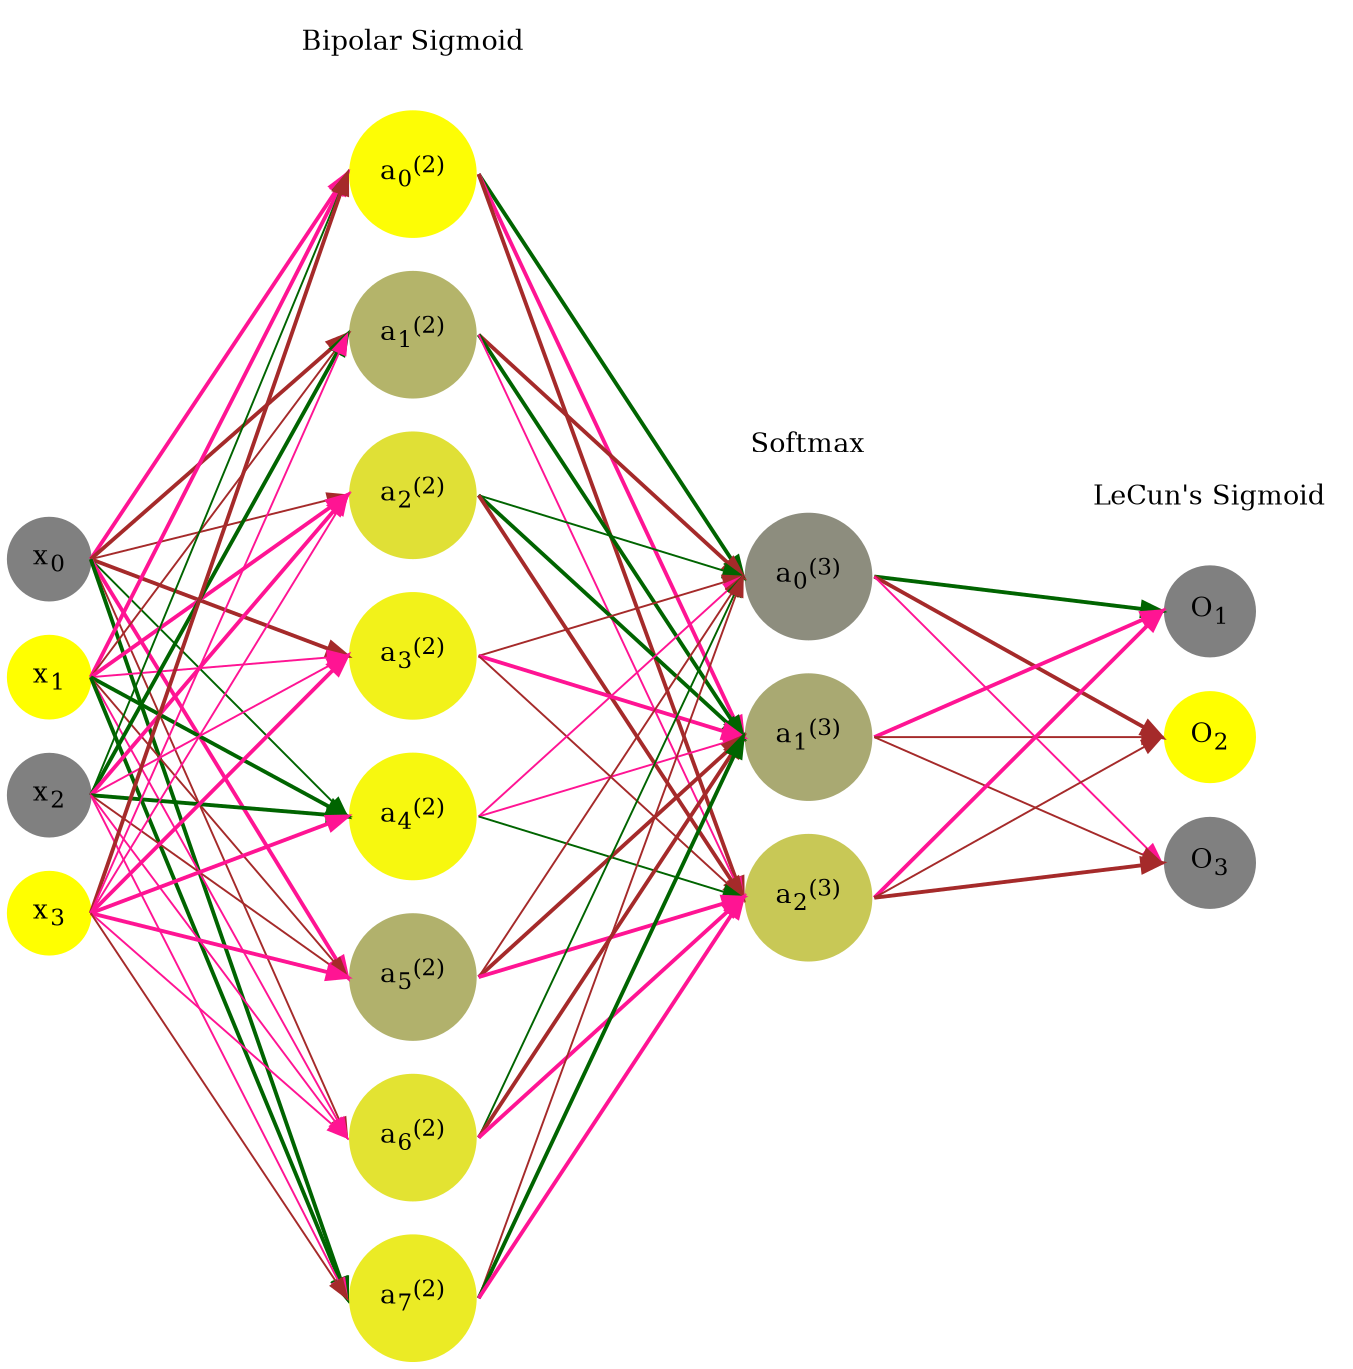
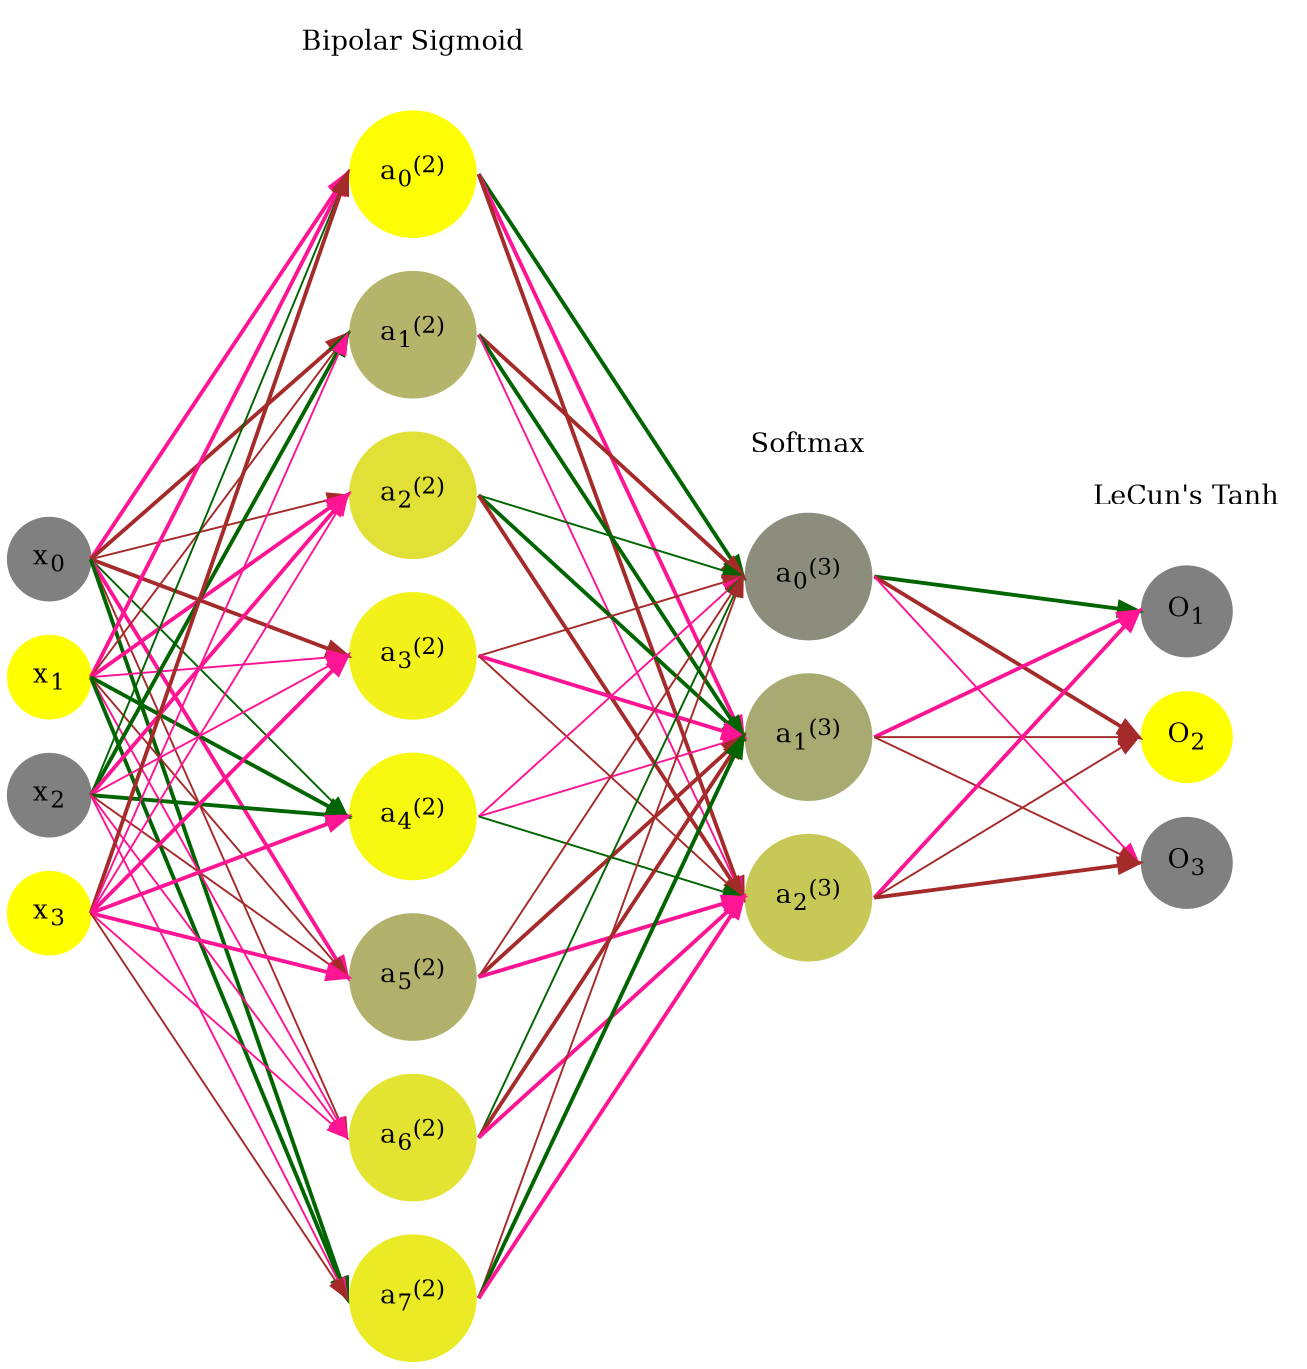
(1210, 497) -> (1187, 497)
